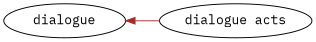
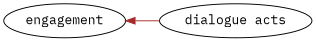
(65, 21) -> (65, 21)
